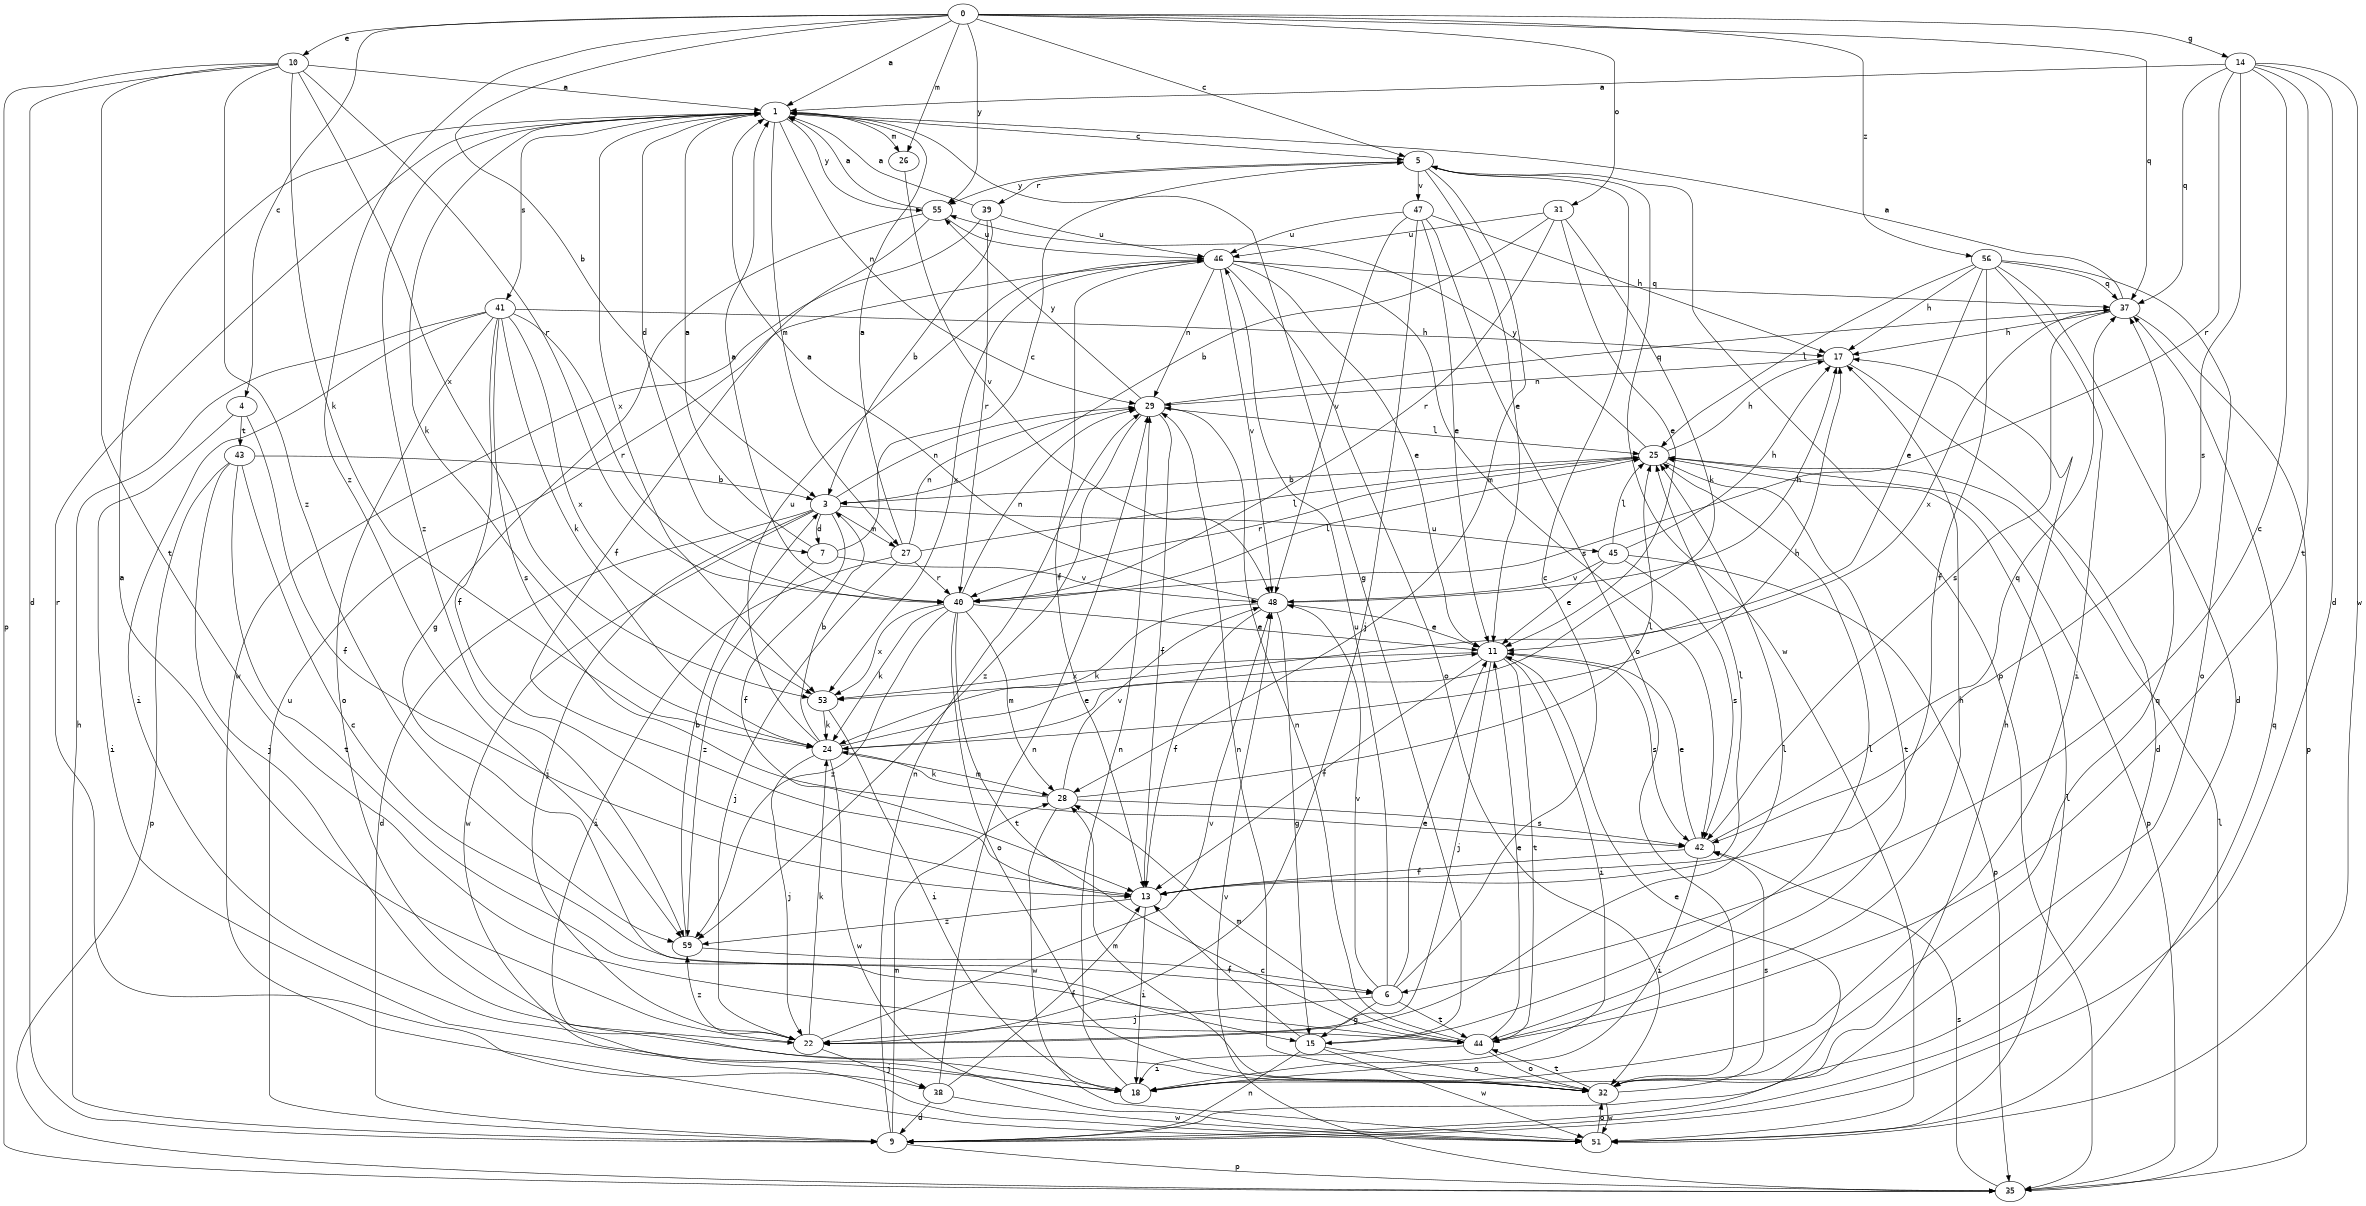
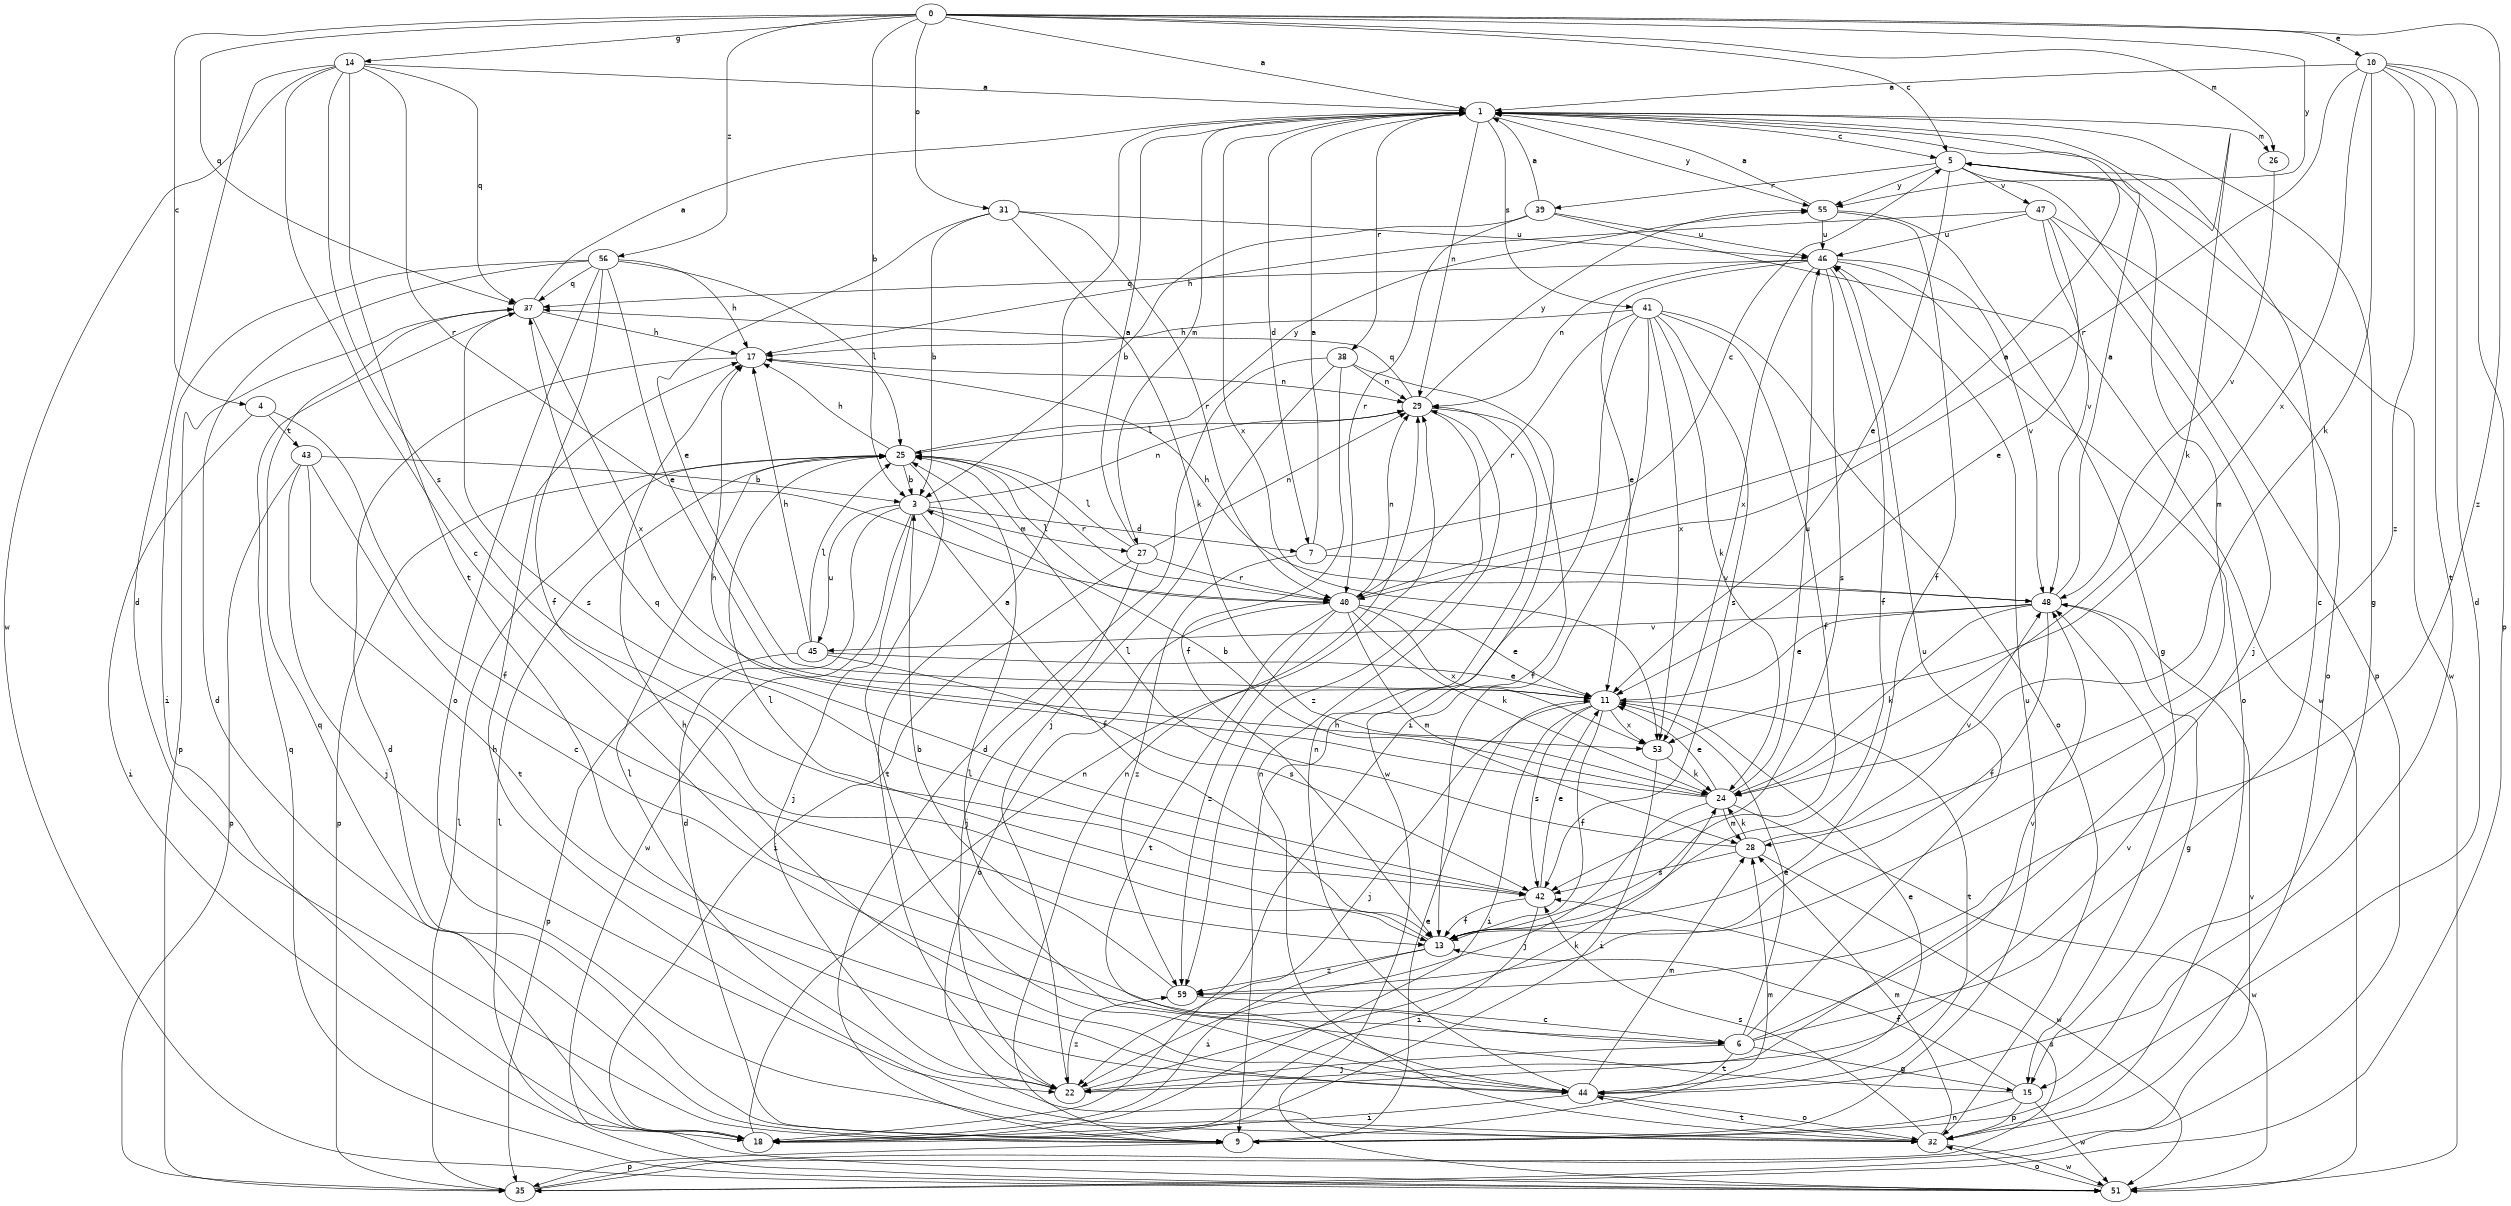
(396, 424) -> none
(1450, 594) -> (1463, 629)
(1477, 1069) -> (2014, 1118)
(888, 1073) -> (1089, 677)
